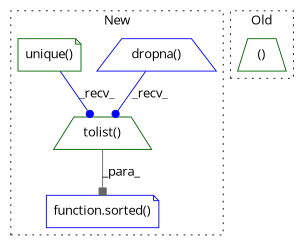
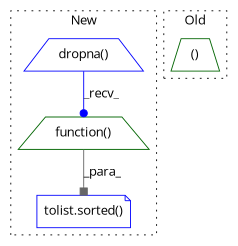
(49, 55) -> none
(103, 133) -> (84, 133)
(103, 211) -> (84, 211)
